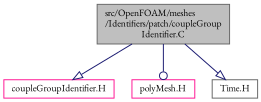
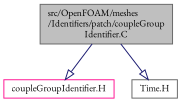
(163, 89) -> none
